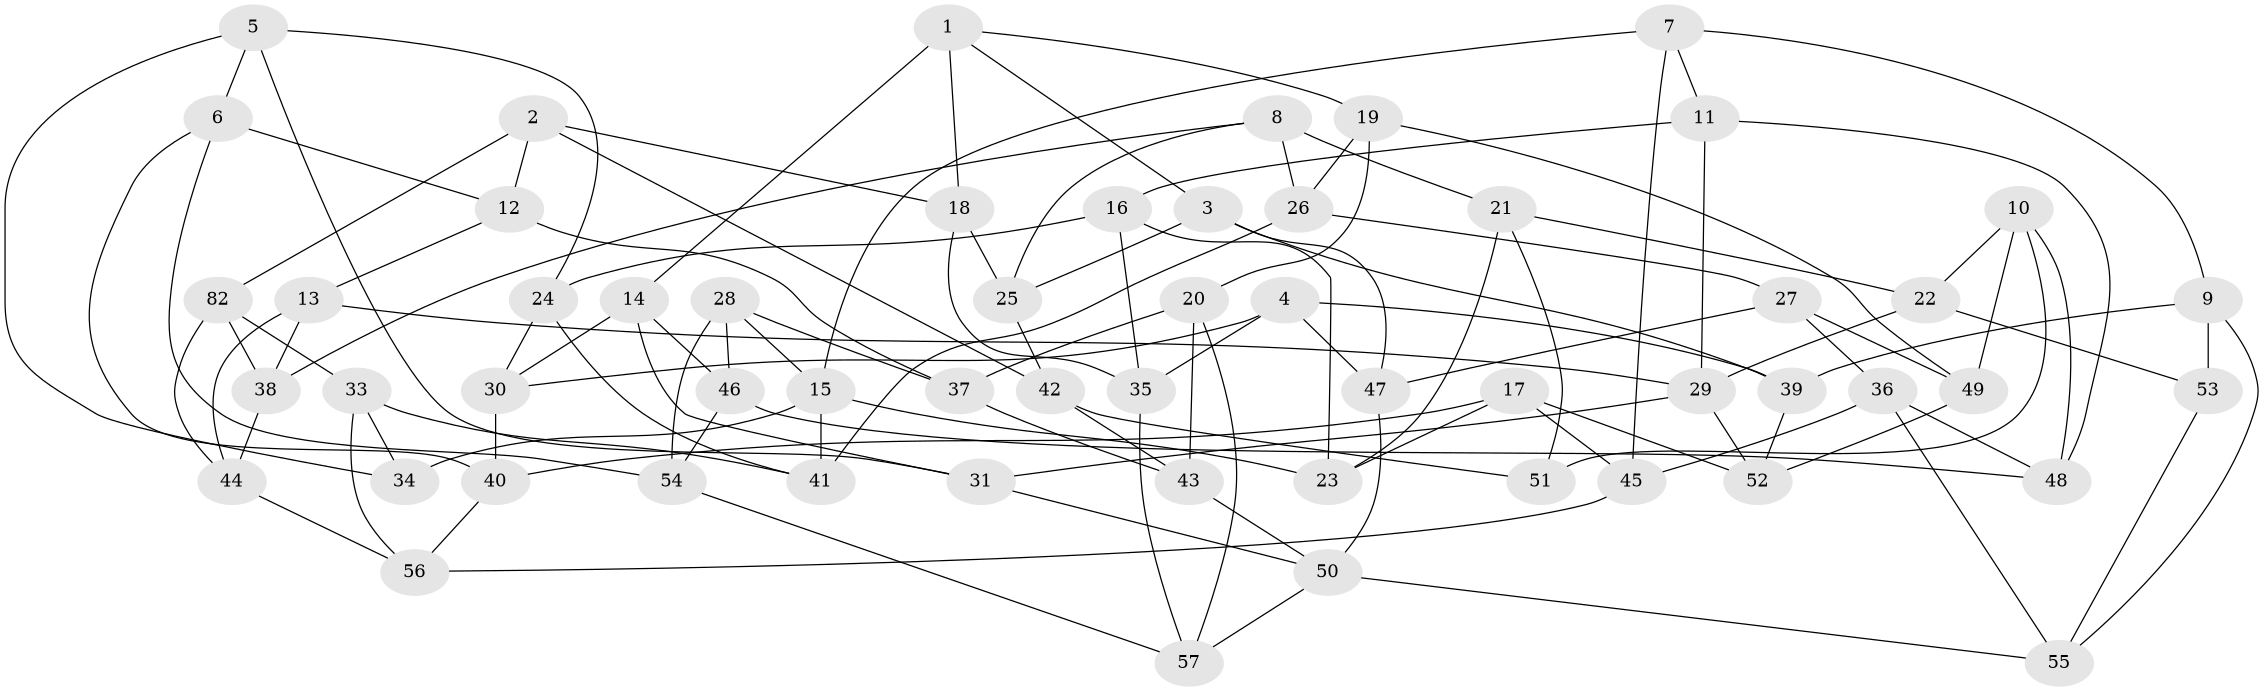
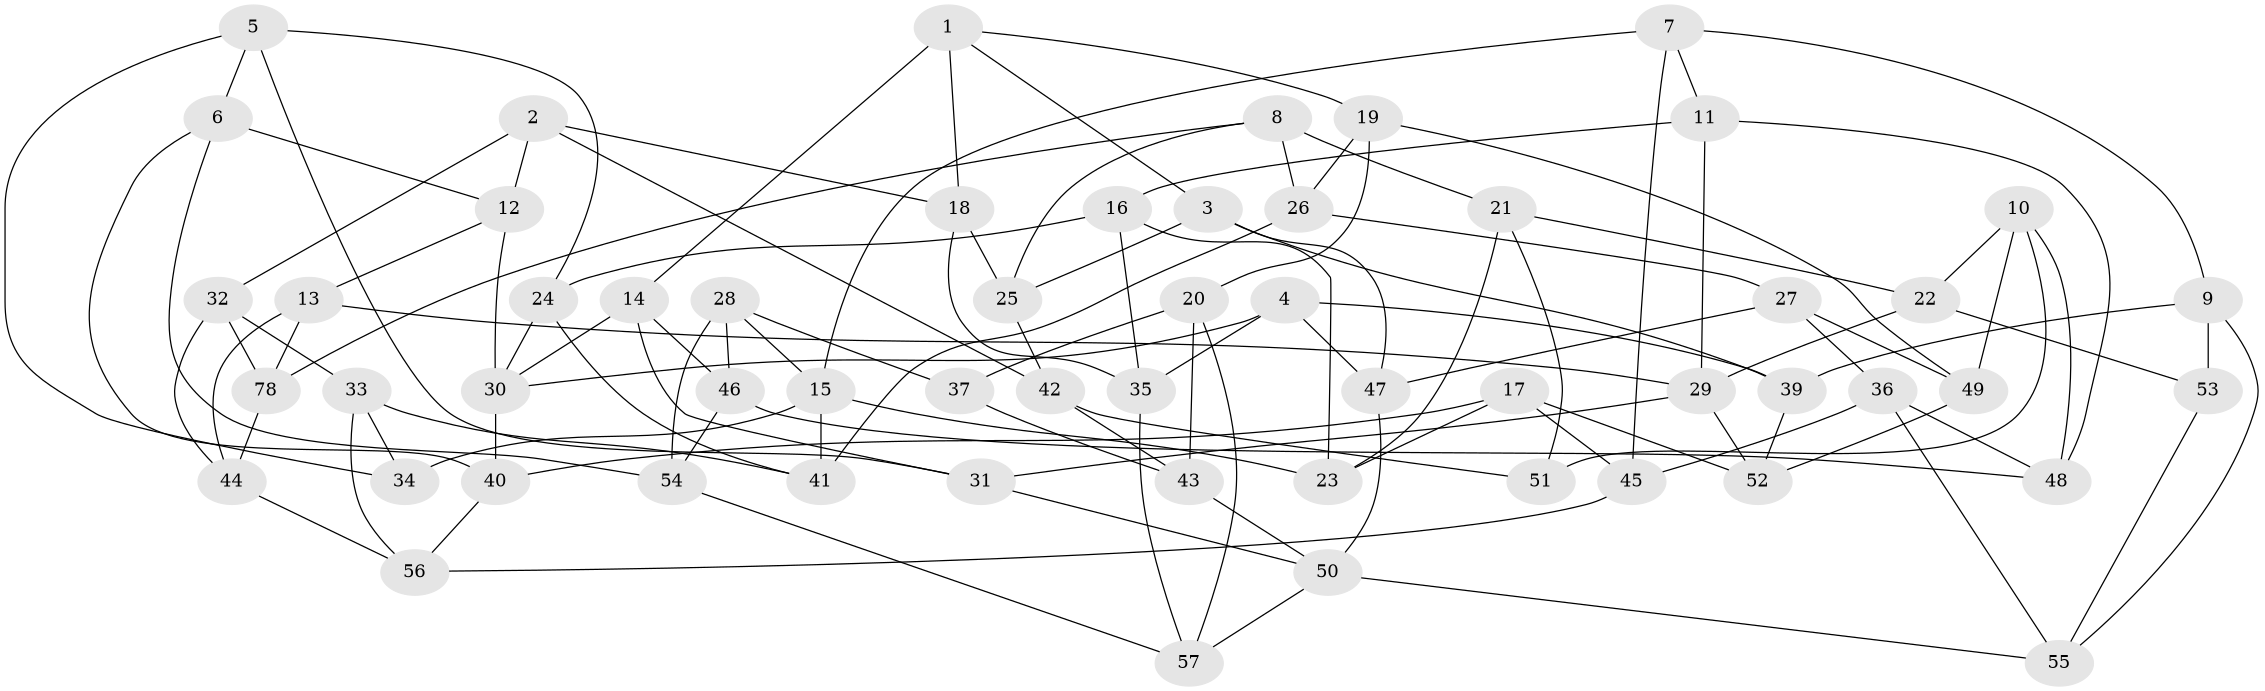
(748, 268) -> (496, 300)
(218, 300) -> (218, 300)
(266, 391) -> (266, 391)
